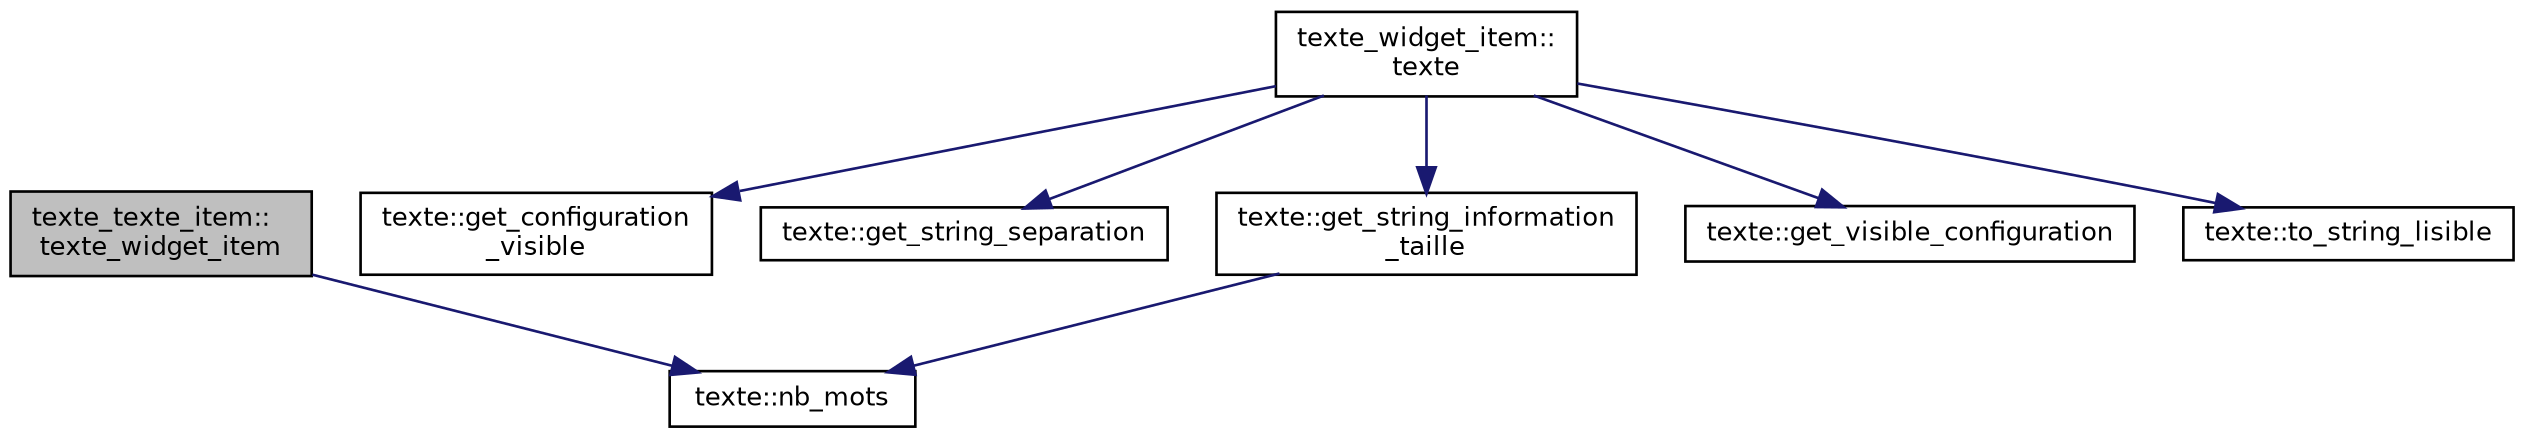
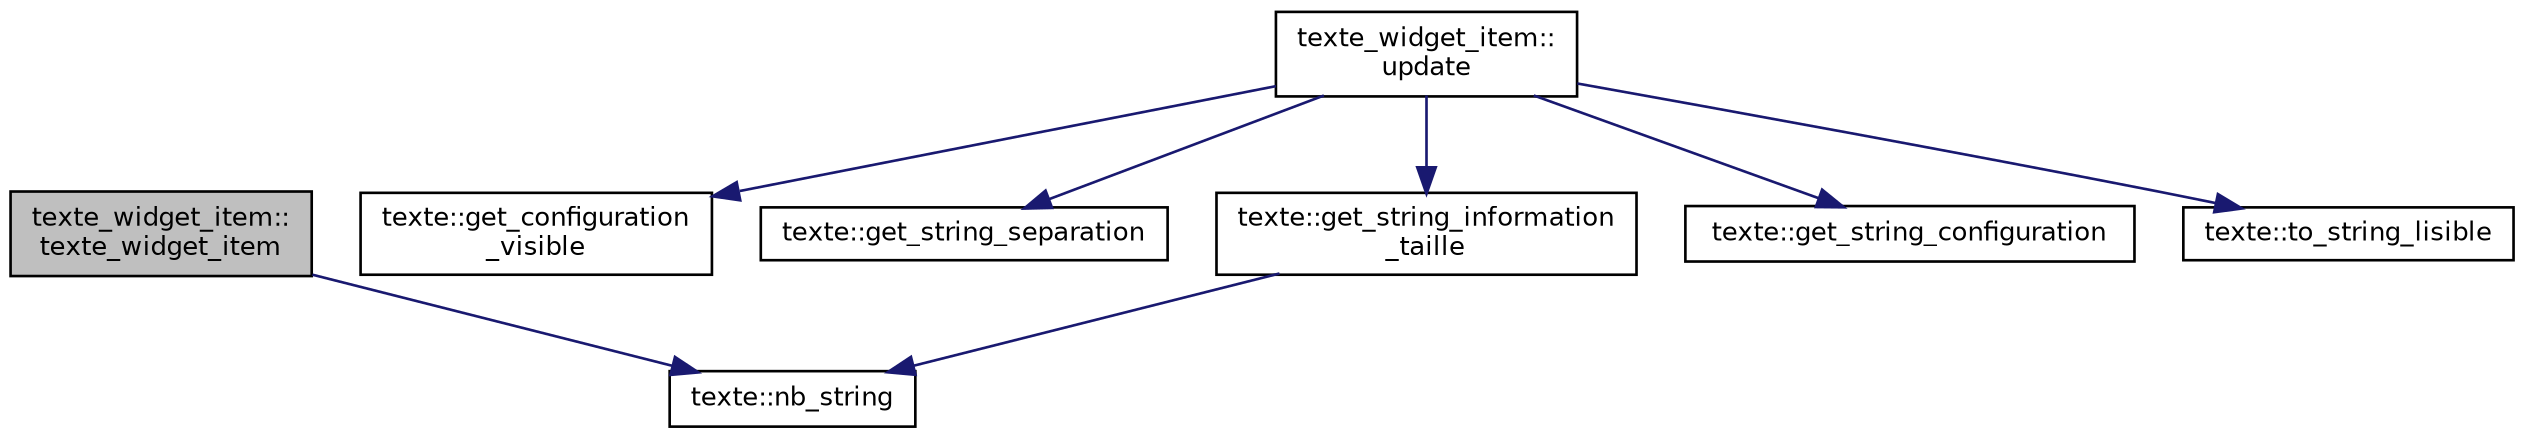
(1426, 54) -> (1426, 54)
(161, 234) -> (161, 234)
(1910, 234) -> (1910, 234)
(792, 399) -> (792, 399)
